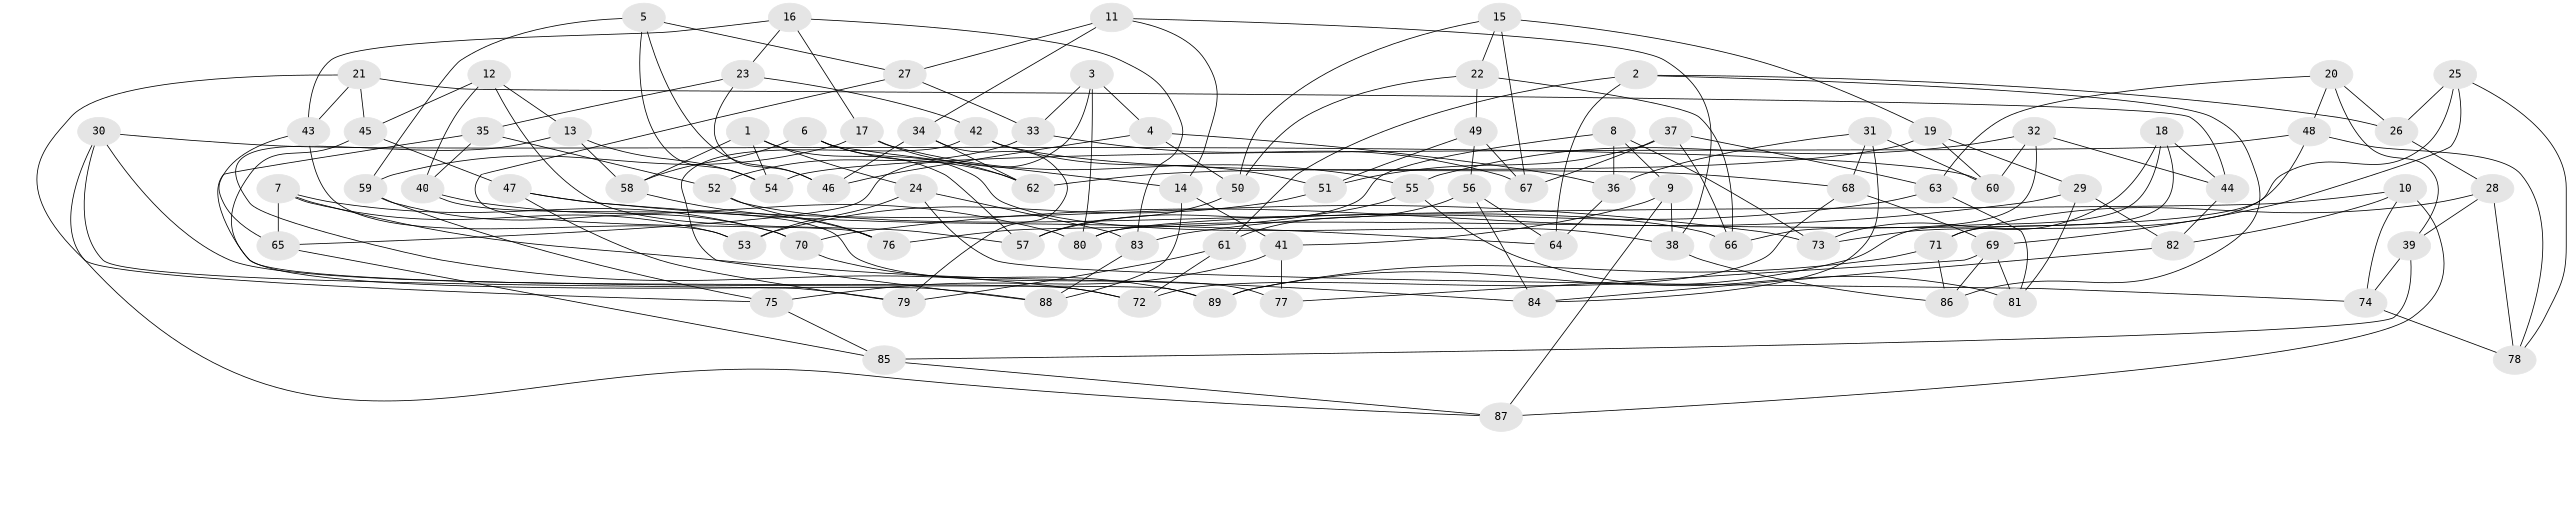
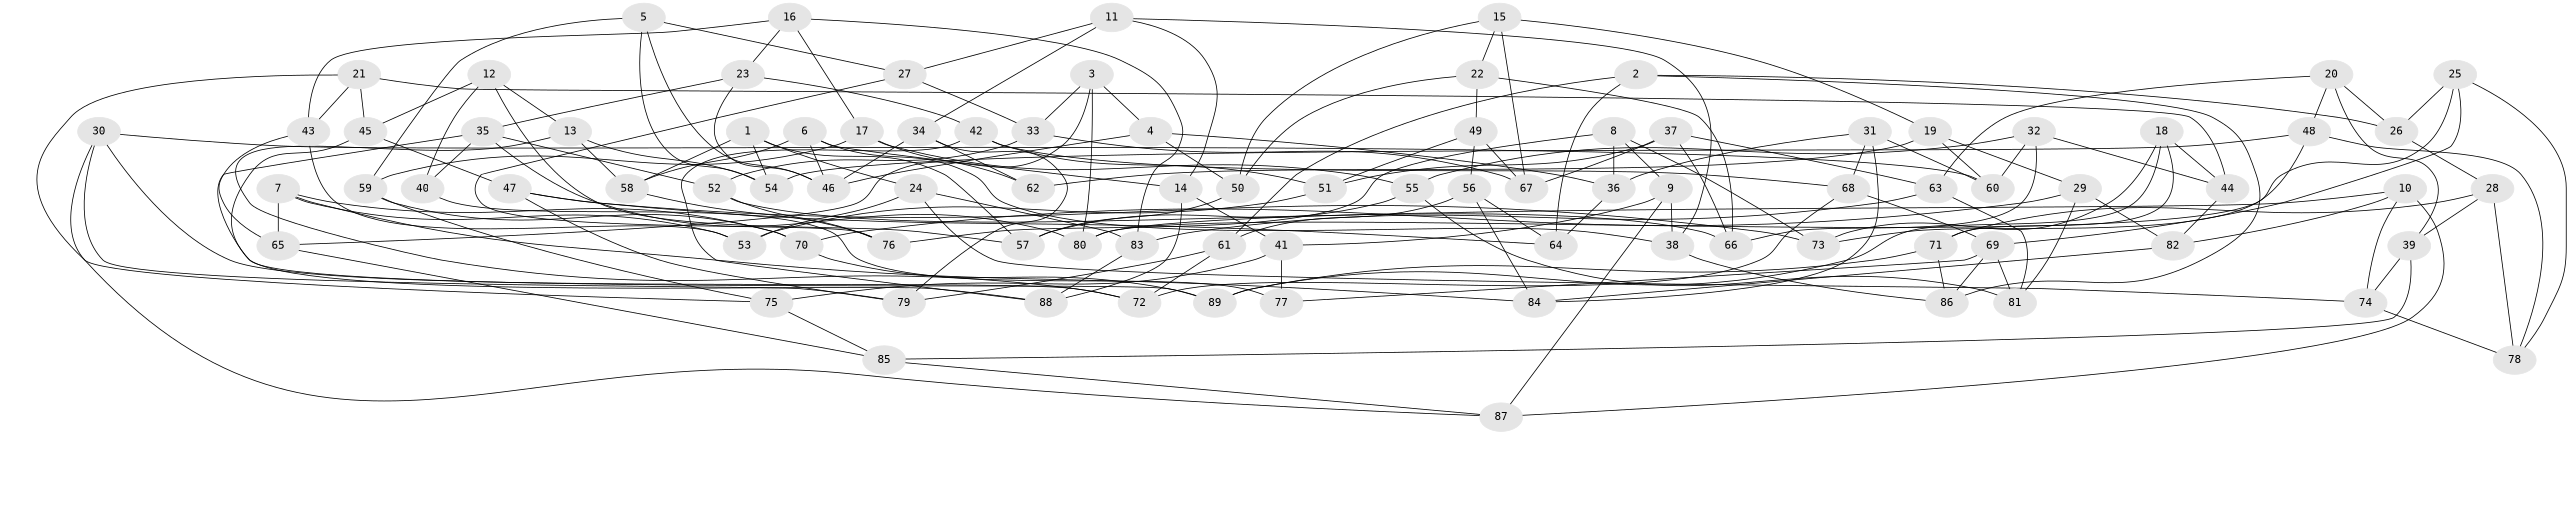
(918, 161) -> (819, 166)
(801, 206) -> (772, 225)
